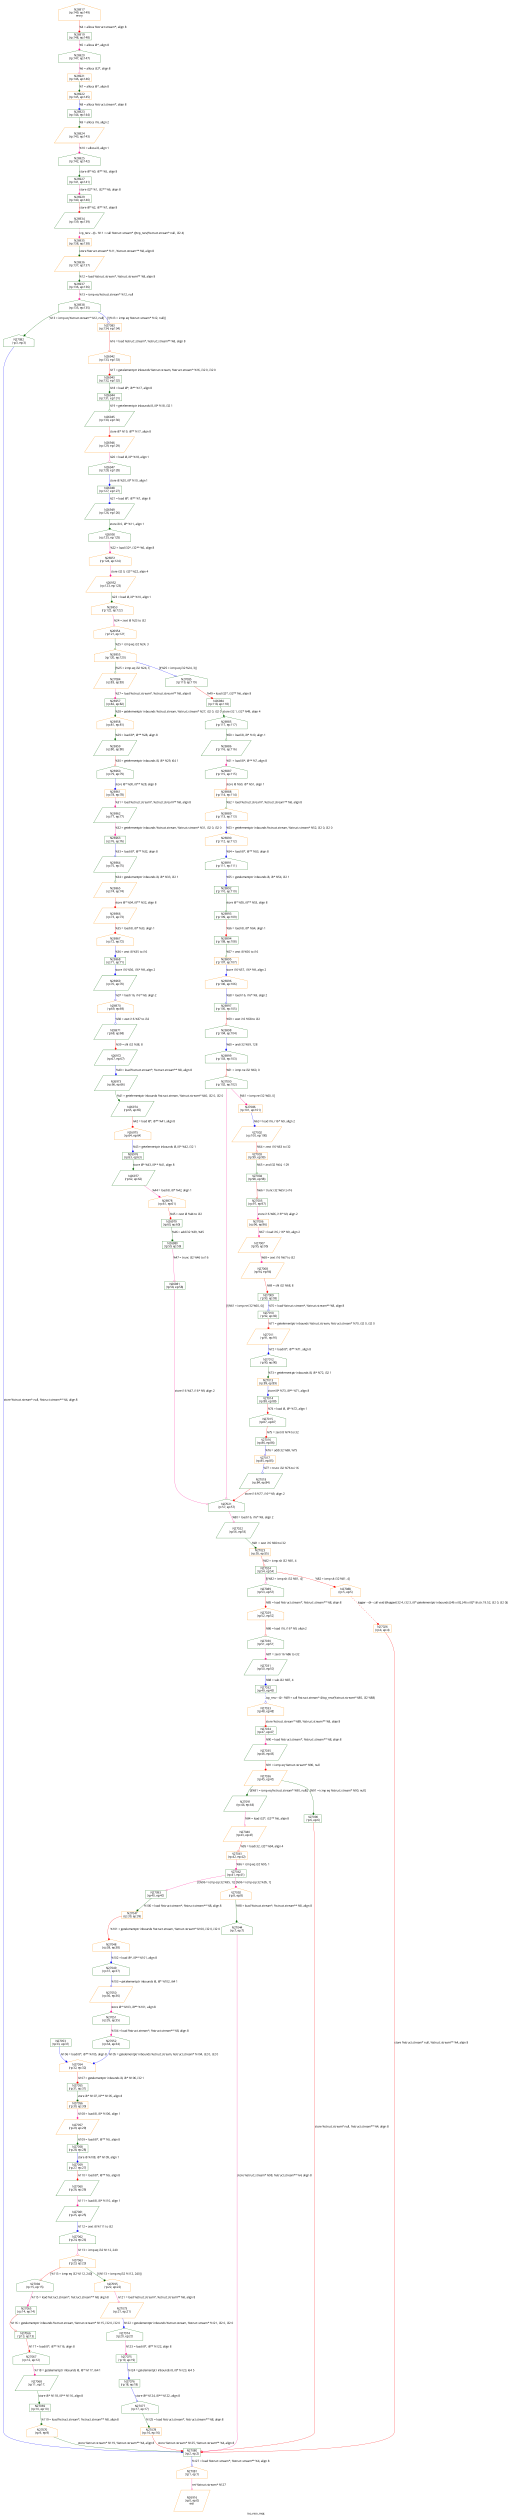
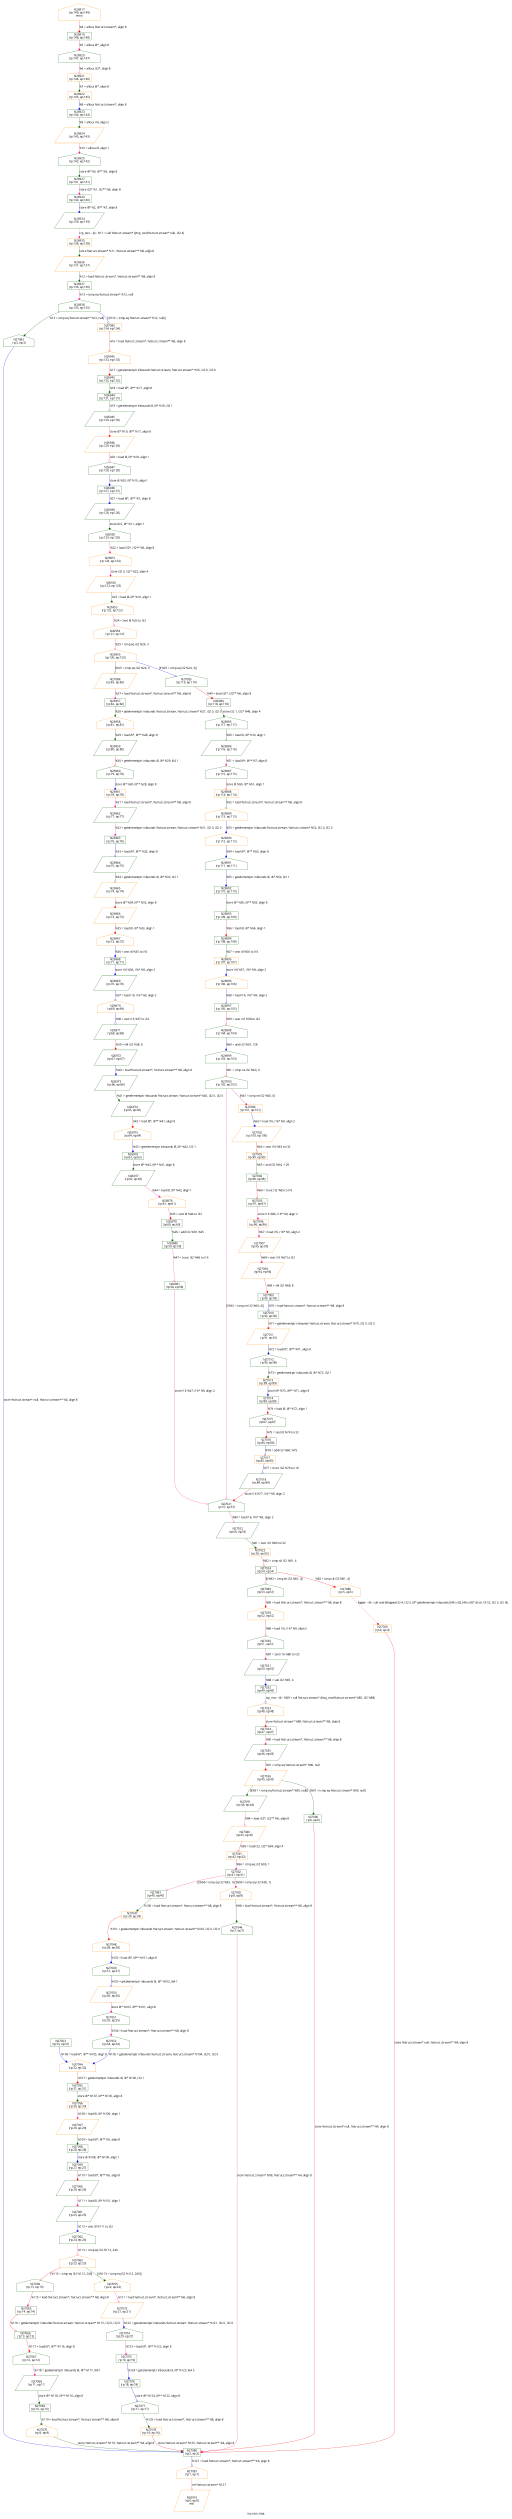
(79, 207) -> (79, 207)
(115, 643) -> (115, 643)
